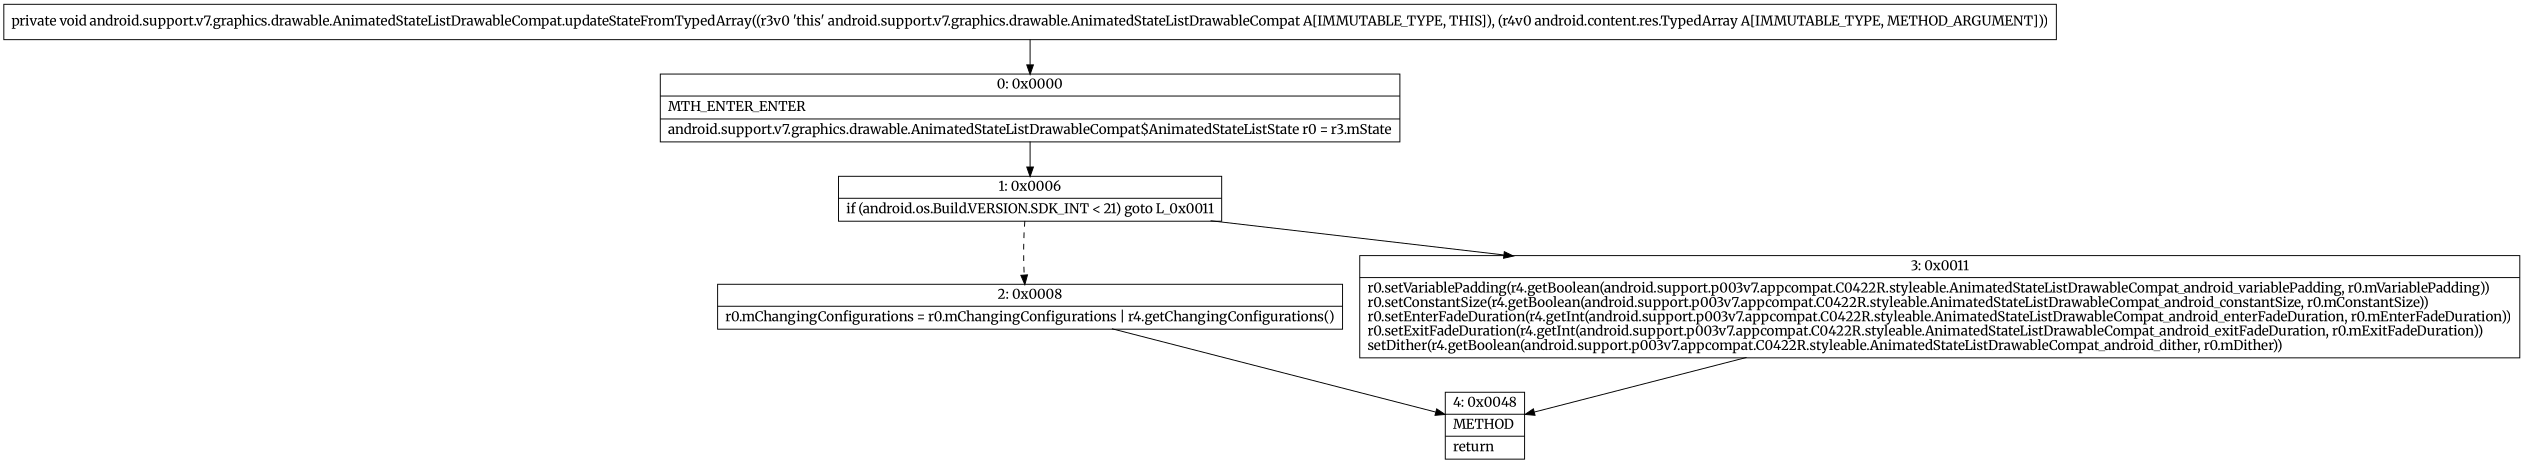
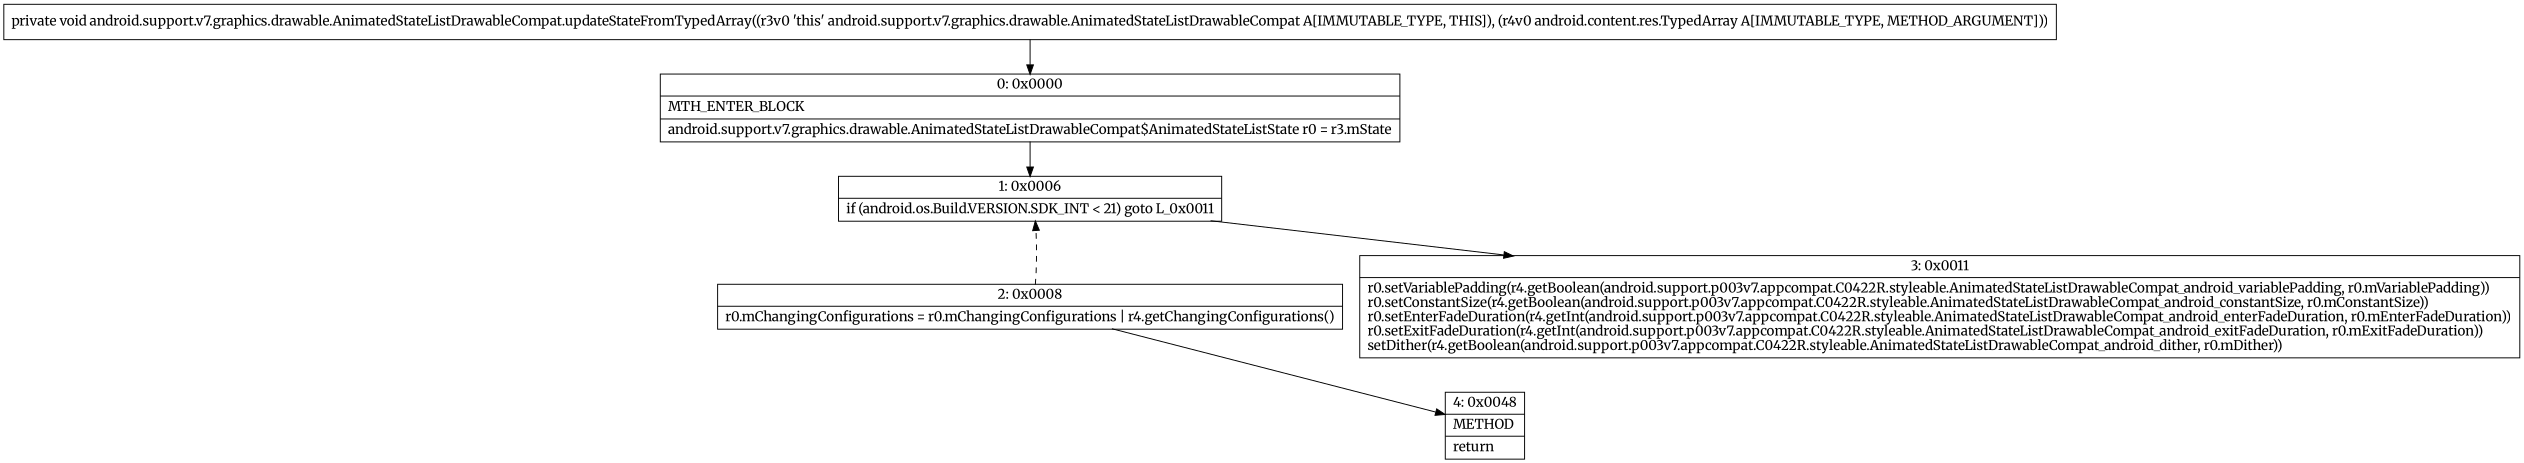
(737, 107) -> (736, 107)
(1024, 248) -> (1037, 258)
(1640, 385) -> none
